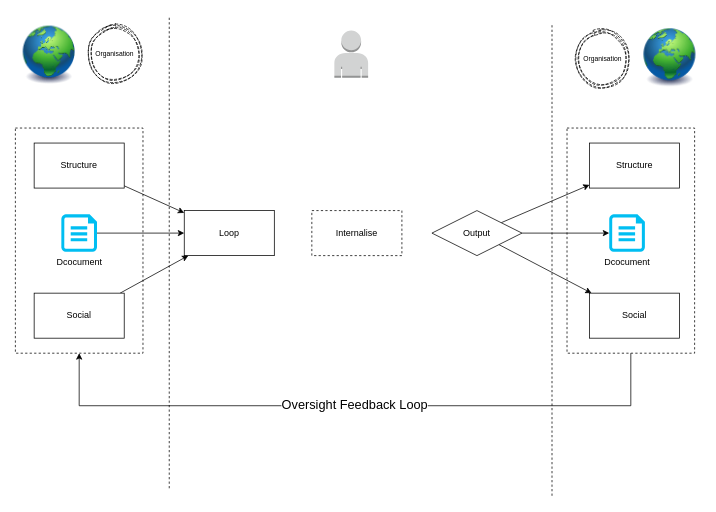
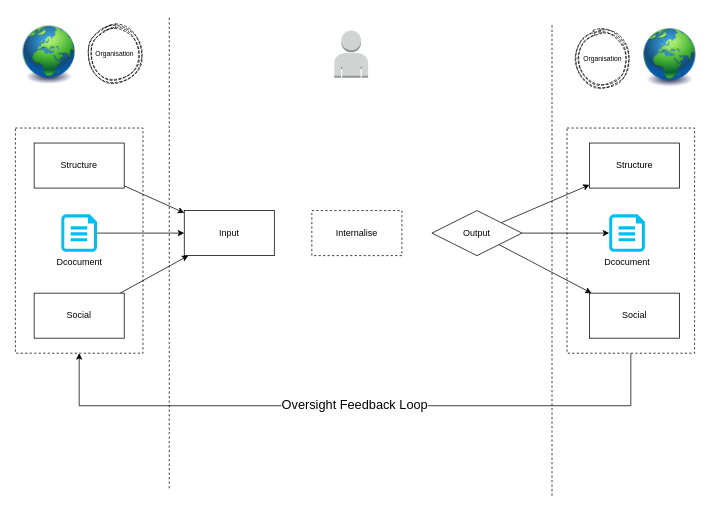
(229, 233) -> (229, 233)
